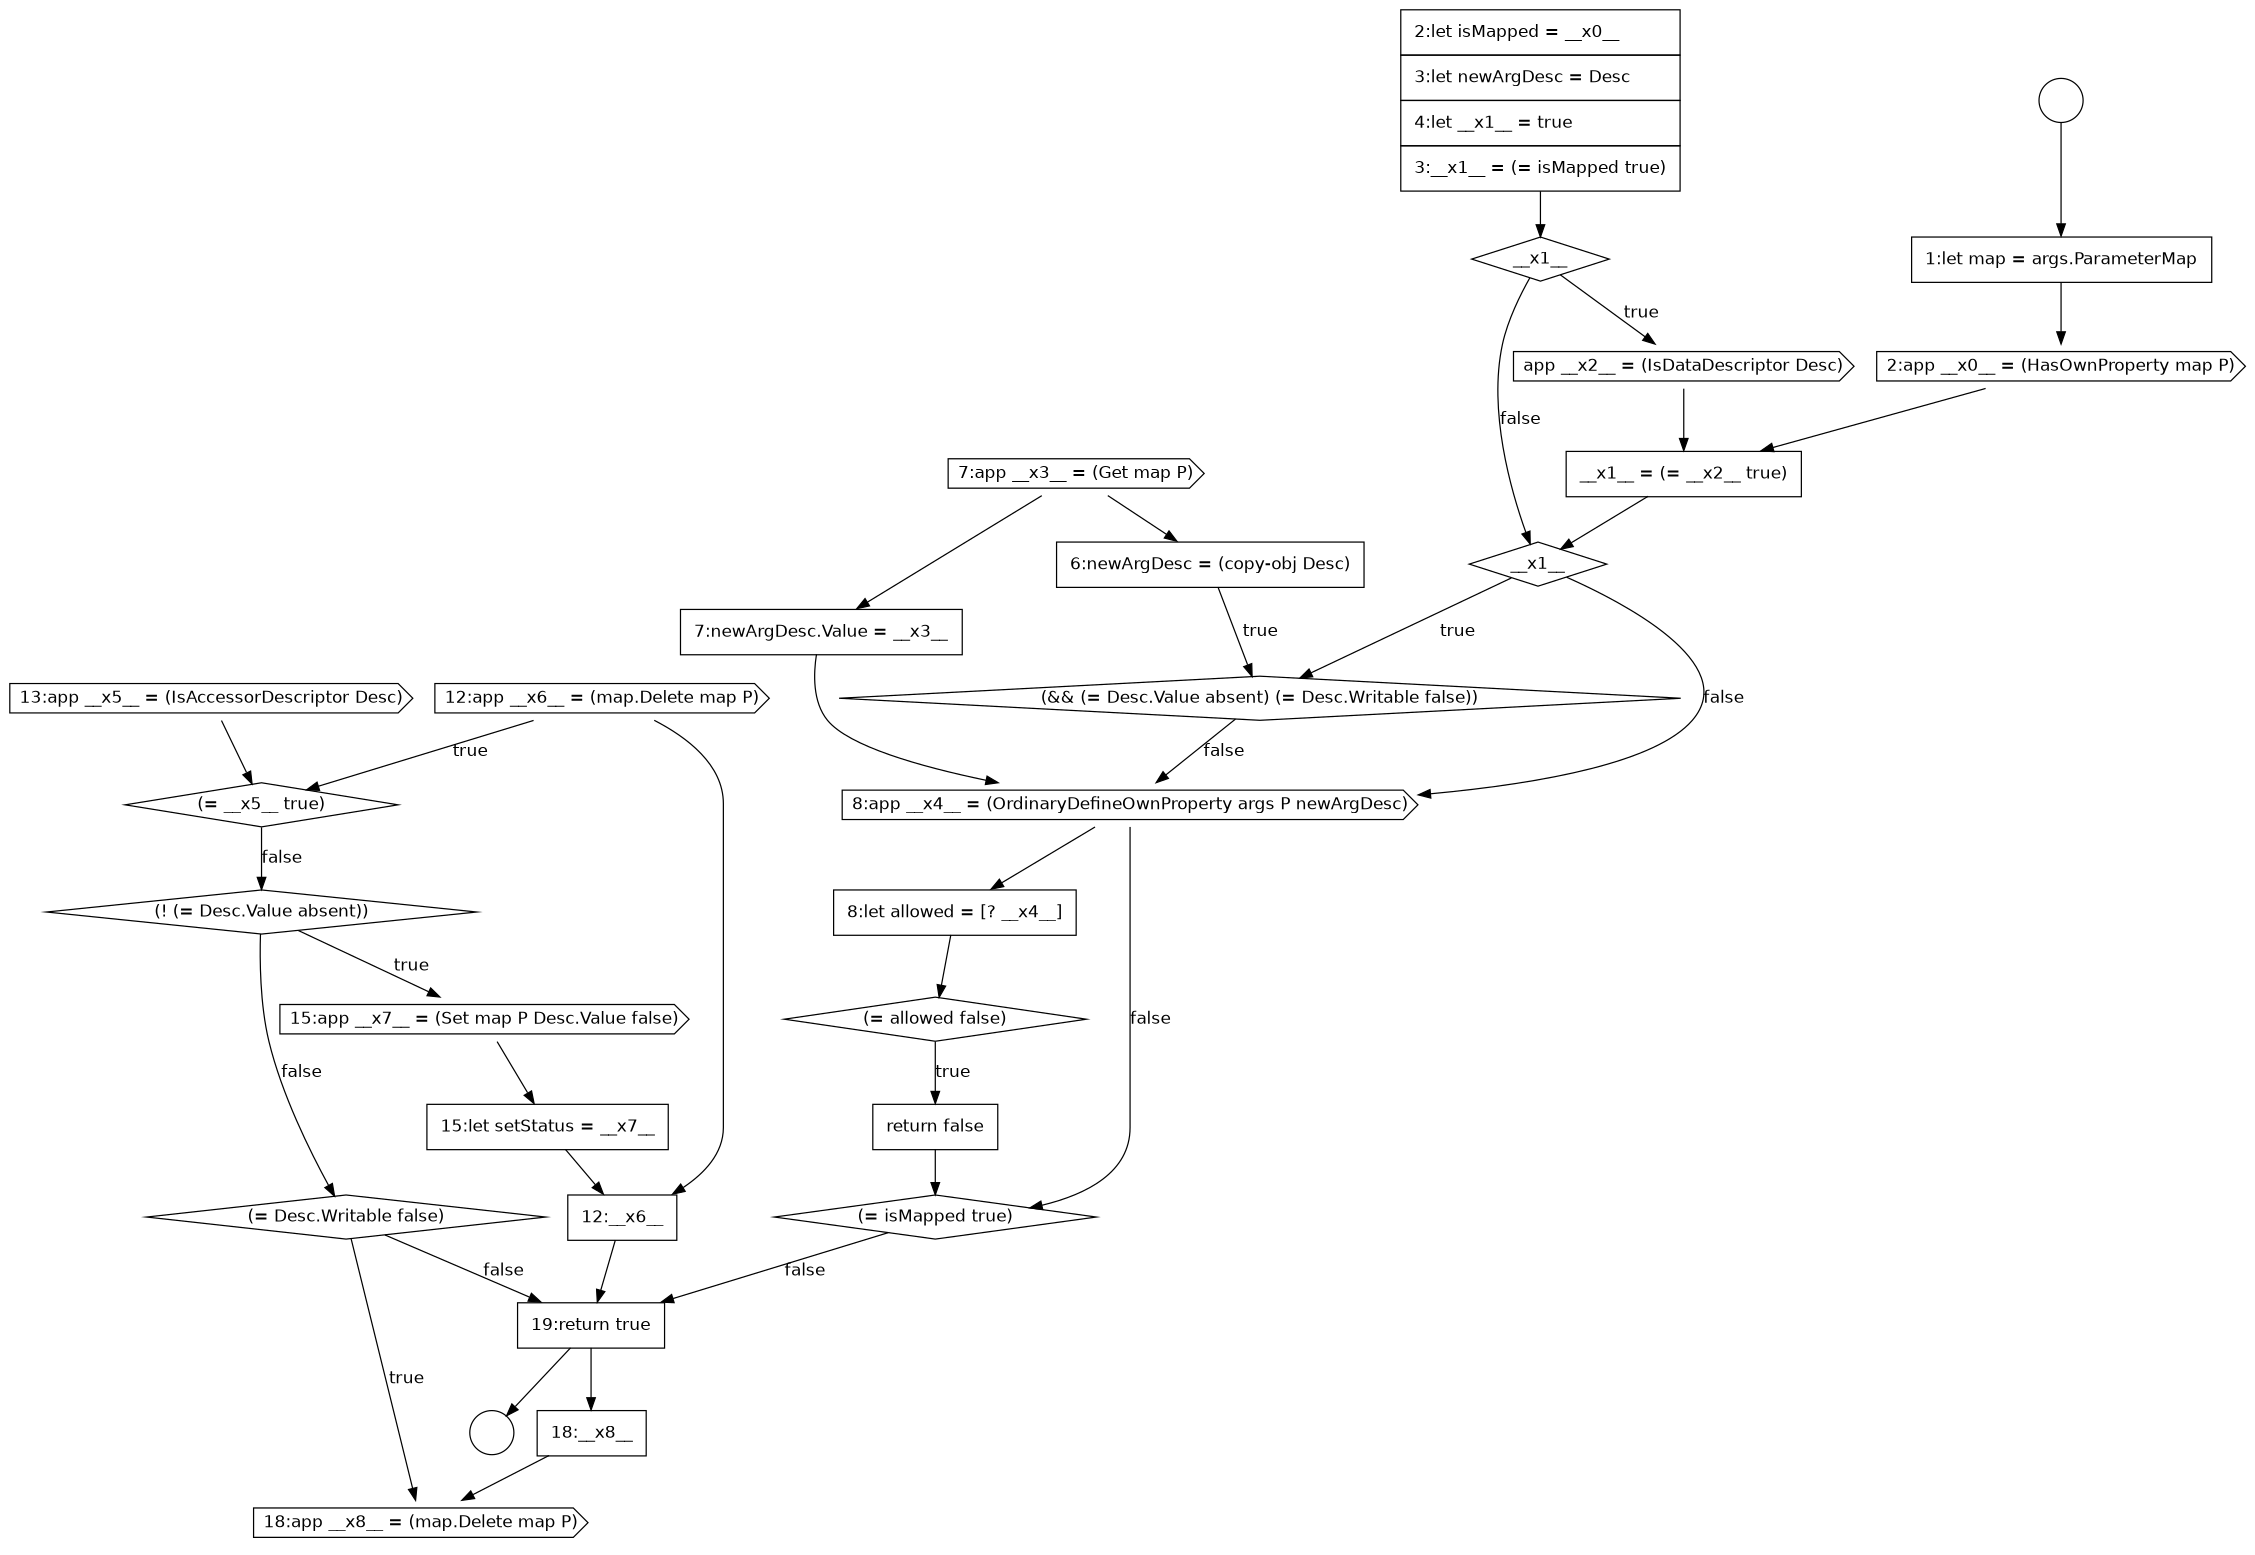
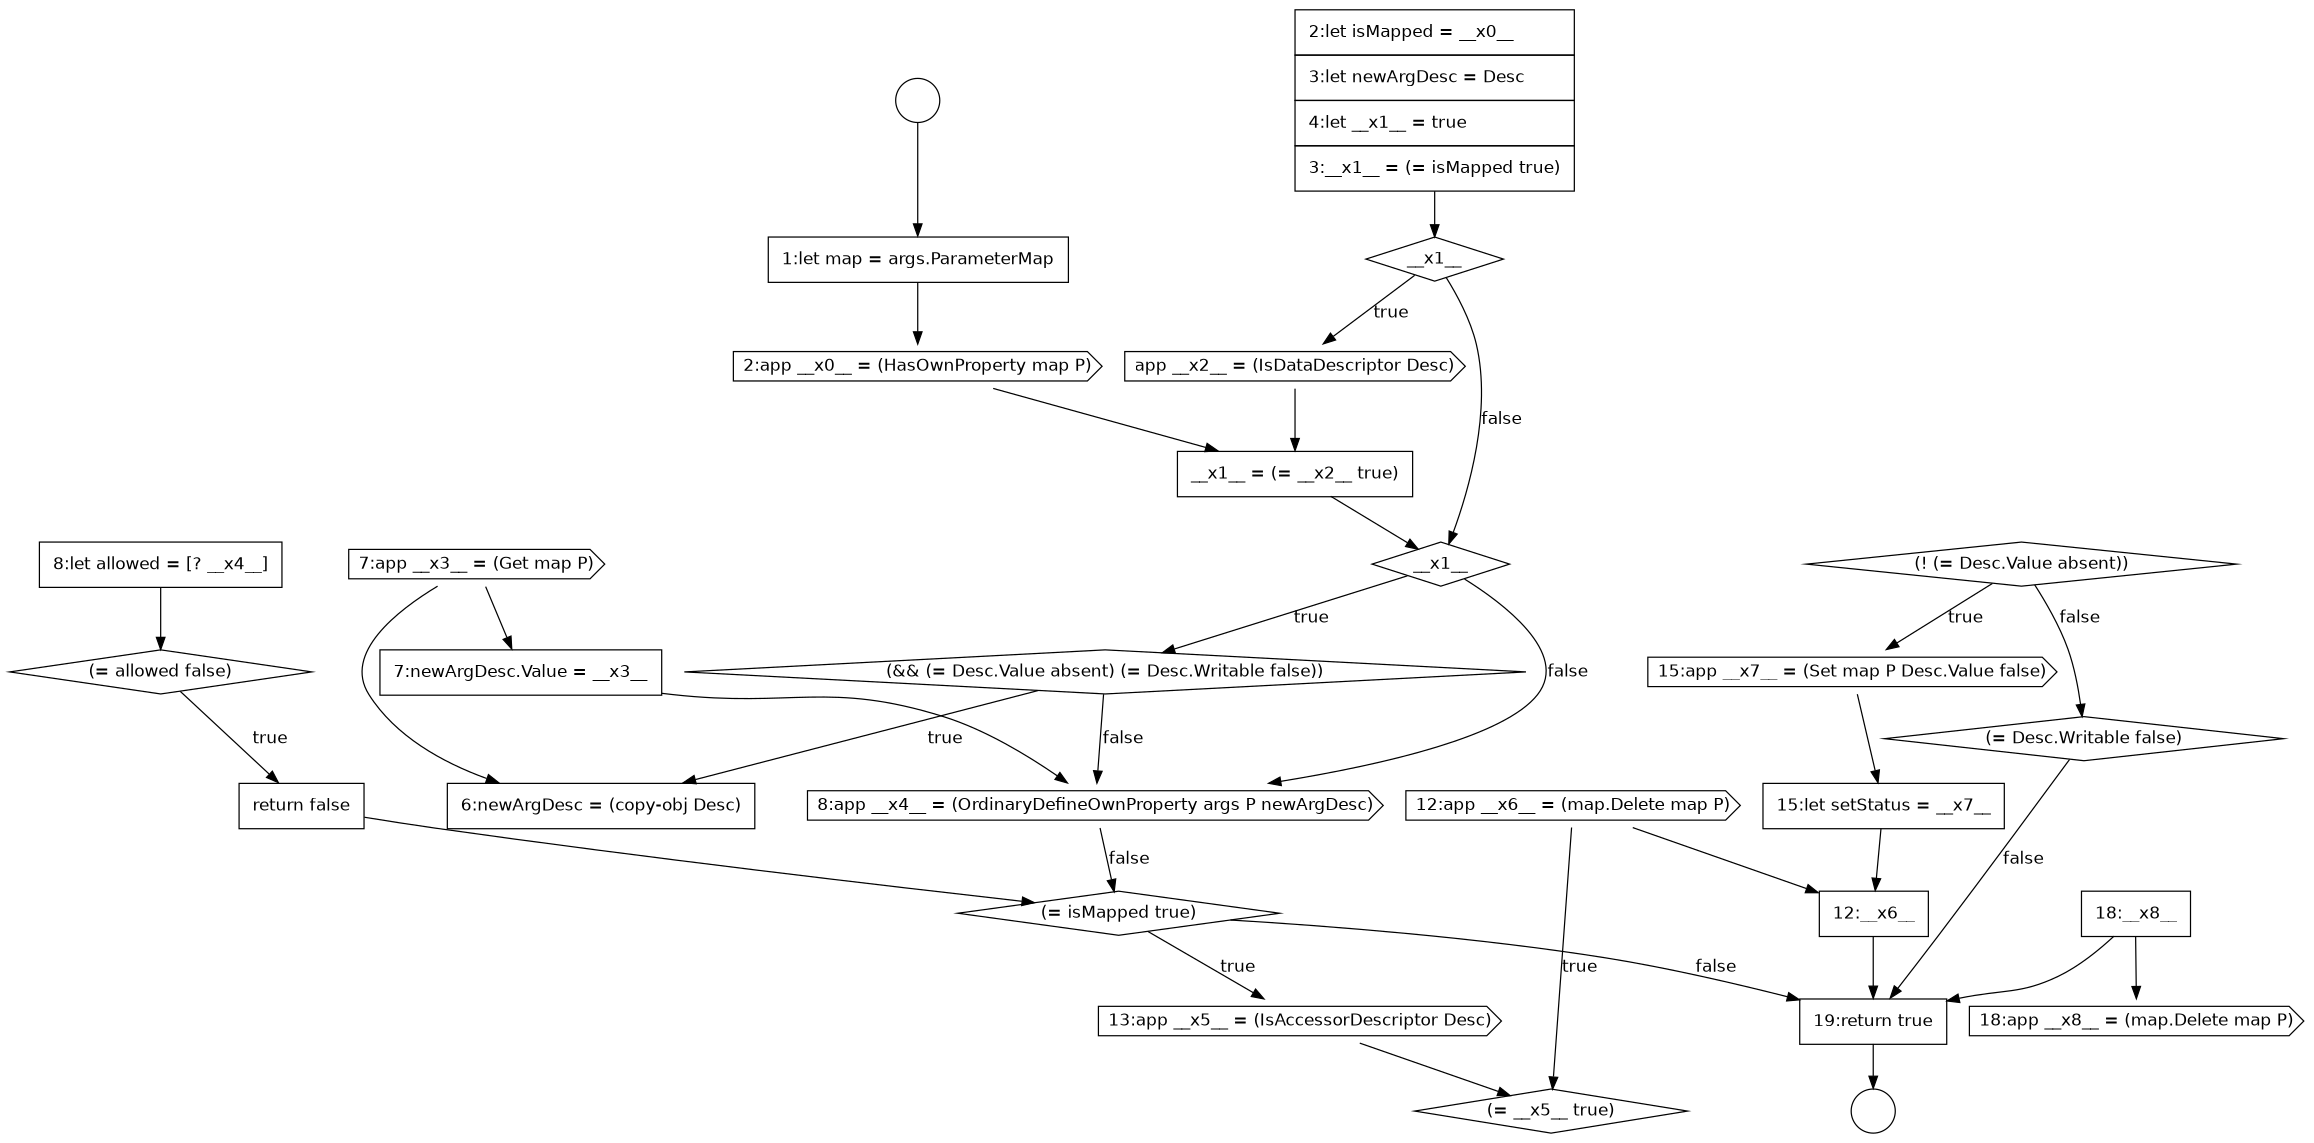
(1233, 626) -> (867, 735)
(262, 852) -> none
(1048, 855) -> none
none -> (1200, 962)
(382, 1364) -> none
(591, 1373) -> (2043, 983)
